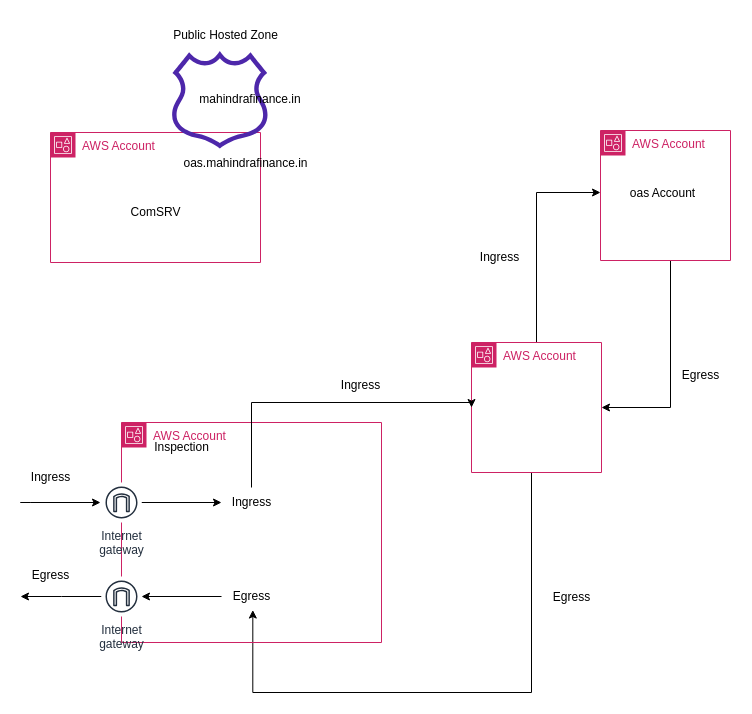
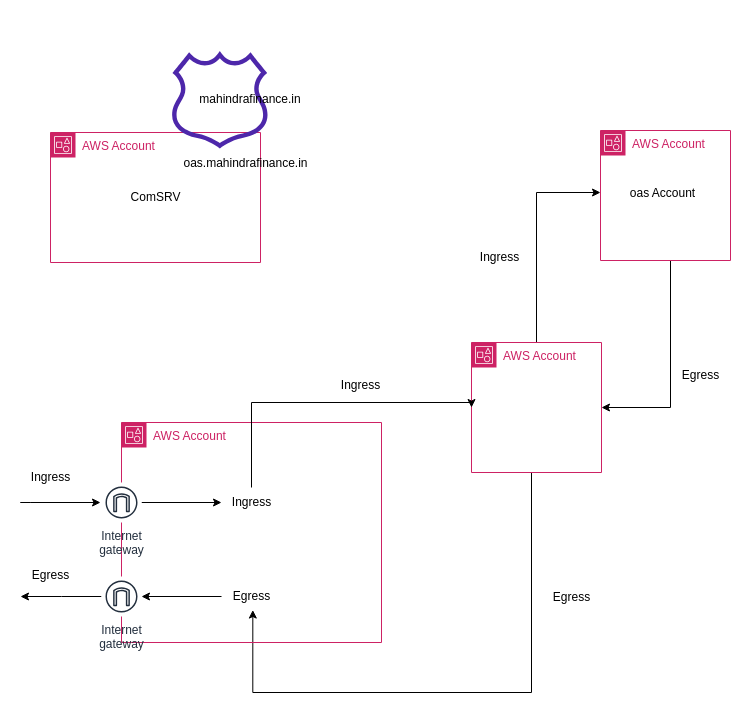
(226, 36) -> none
(156, 213) -> (156, 198)
(182, 448) -> none
